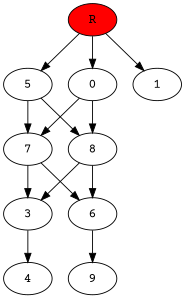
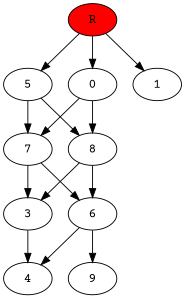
none -> (64, 243)
